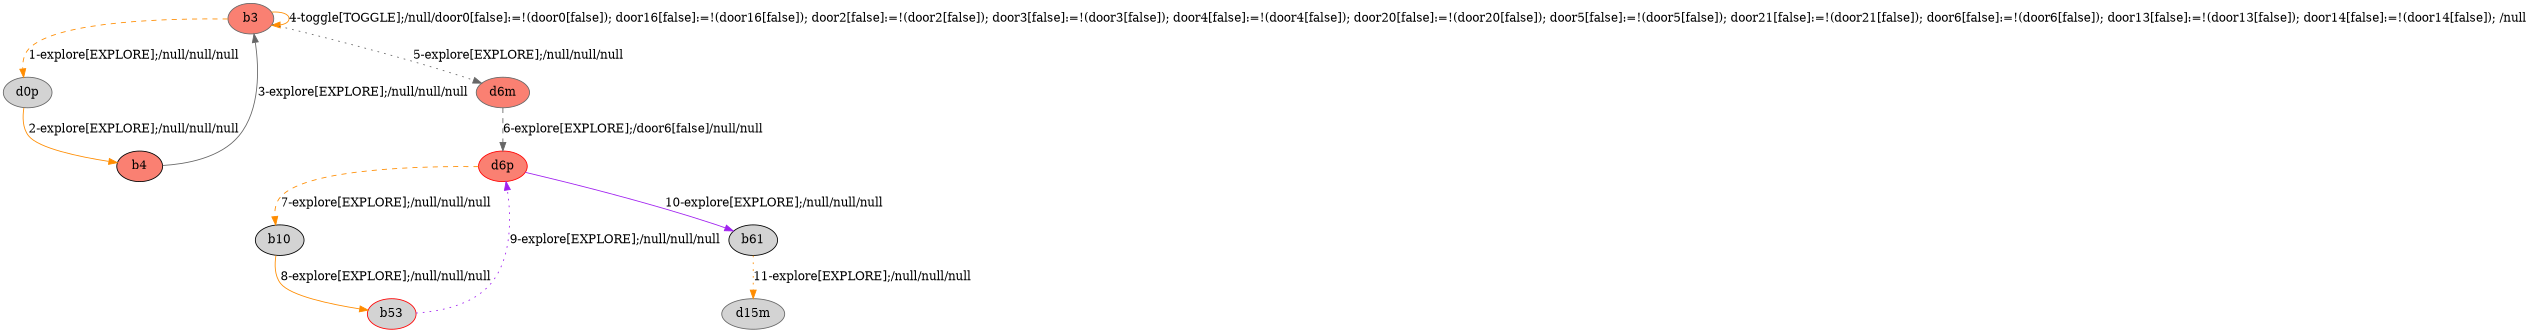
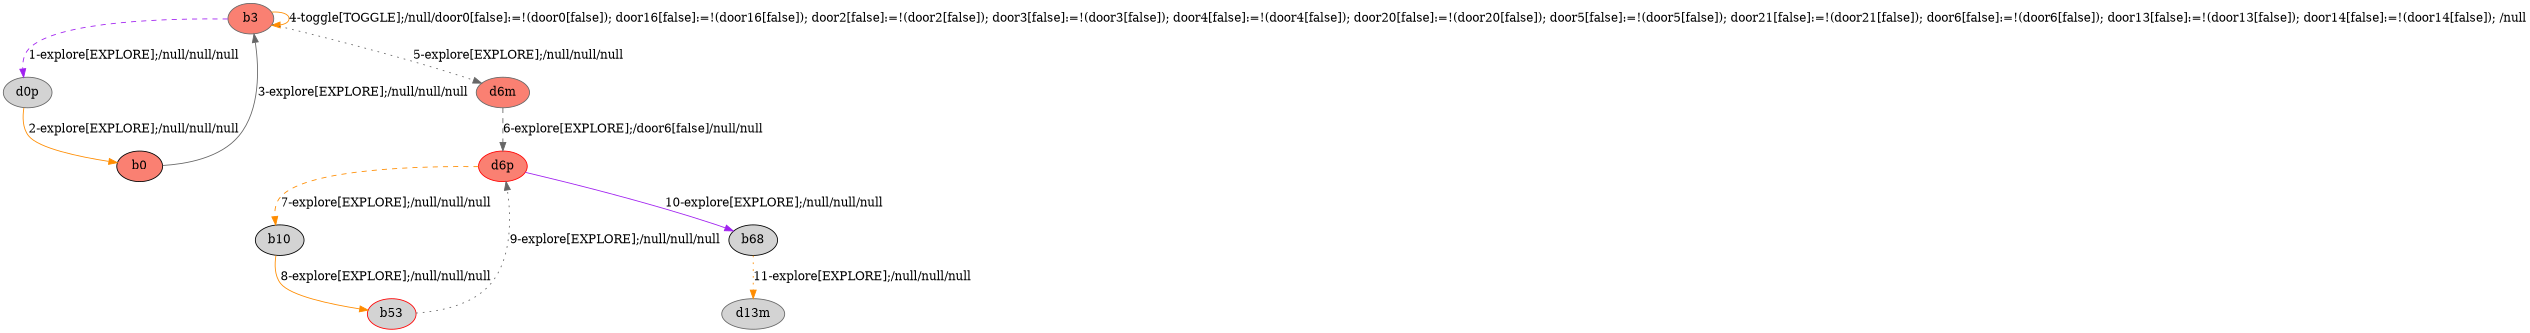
(115, 23) -> (115, 23)
(140, 166) -> (140, 166)
(753, 240) -> (753, 240)
(495, 277) -> (495, 277)
(753, 314) -> (753, 314)
